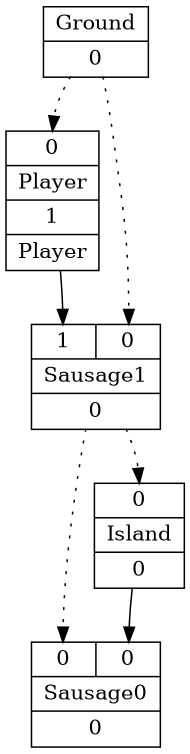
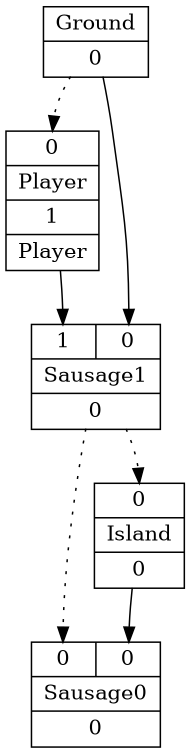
(121, 192) -> (121, 192)
